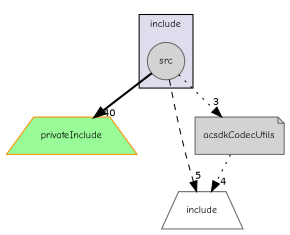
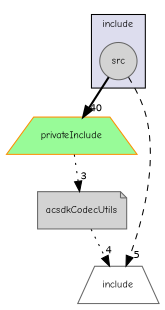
(197, 93) -> (76, 168)
